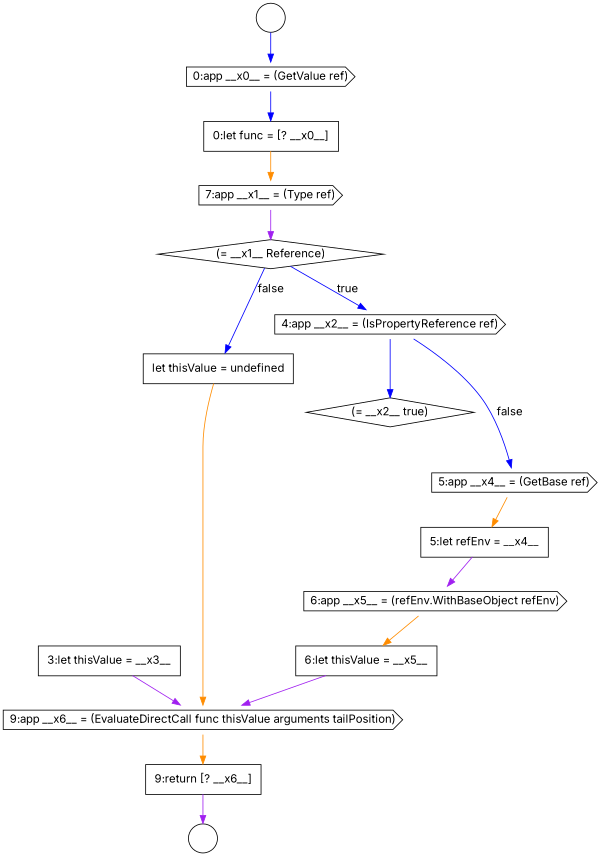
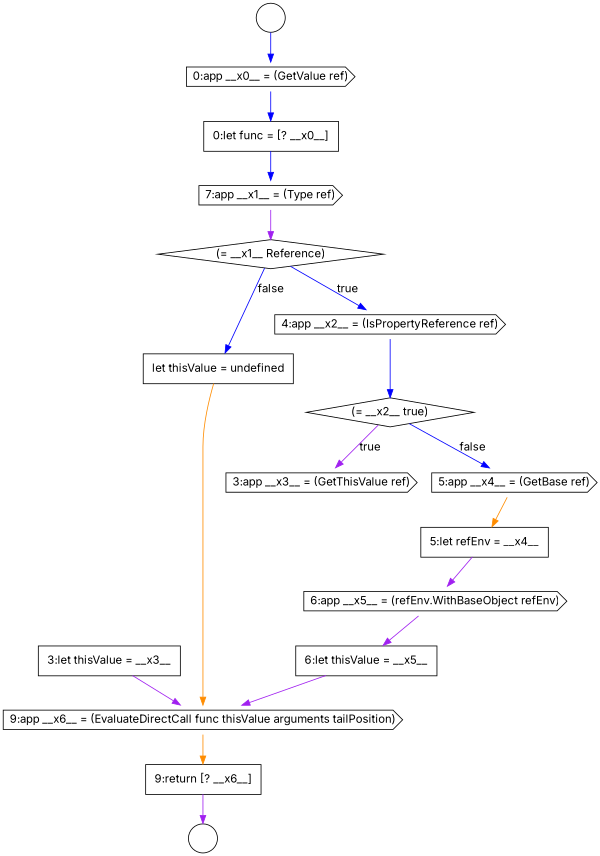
(271, 162) -> (271, 162)
(475, 389) -> (446, 444)
none -> (322, 483)
(404, 628) -> (404, 628)
